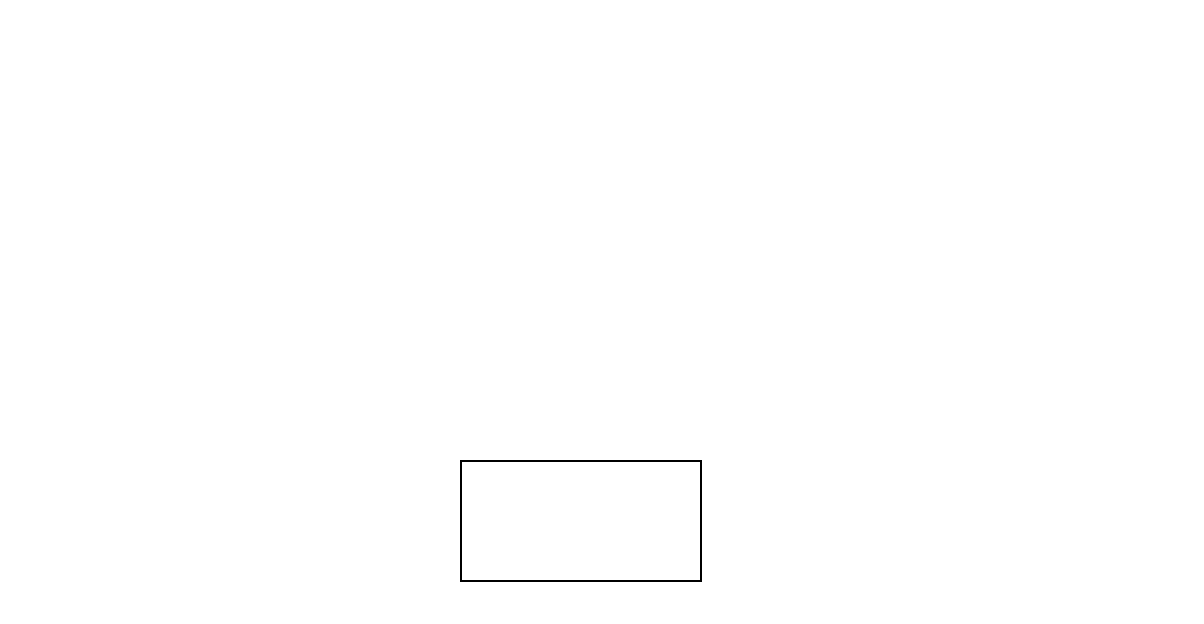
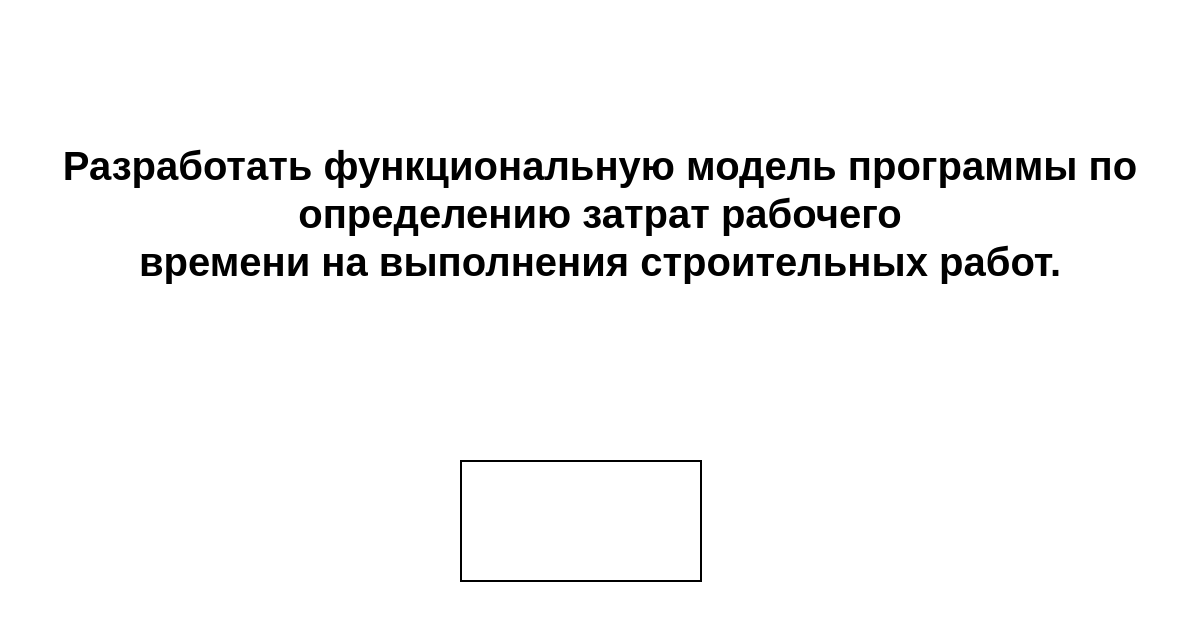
none -> (601, 191)
